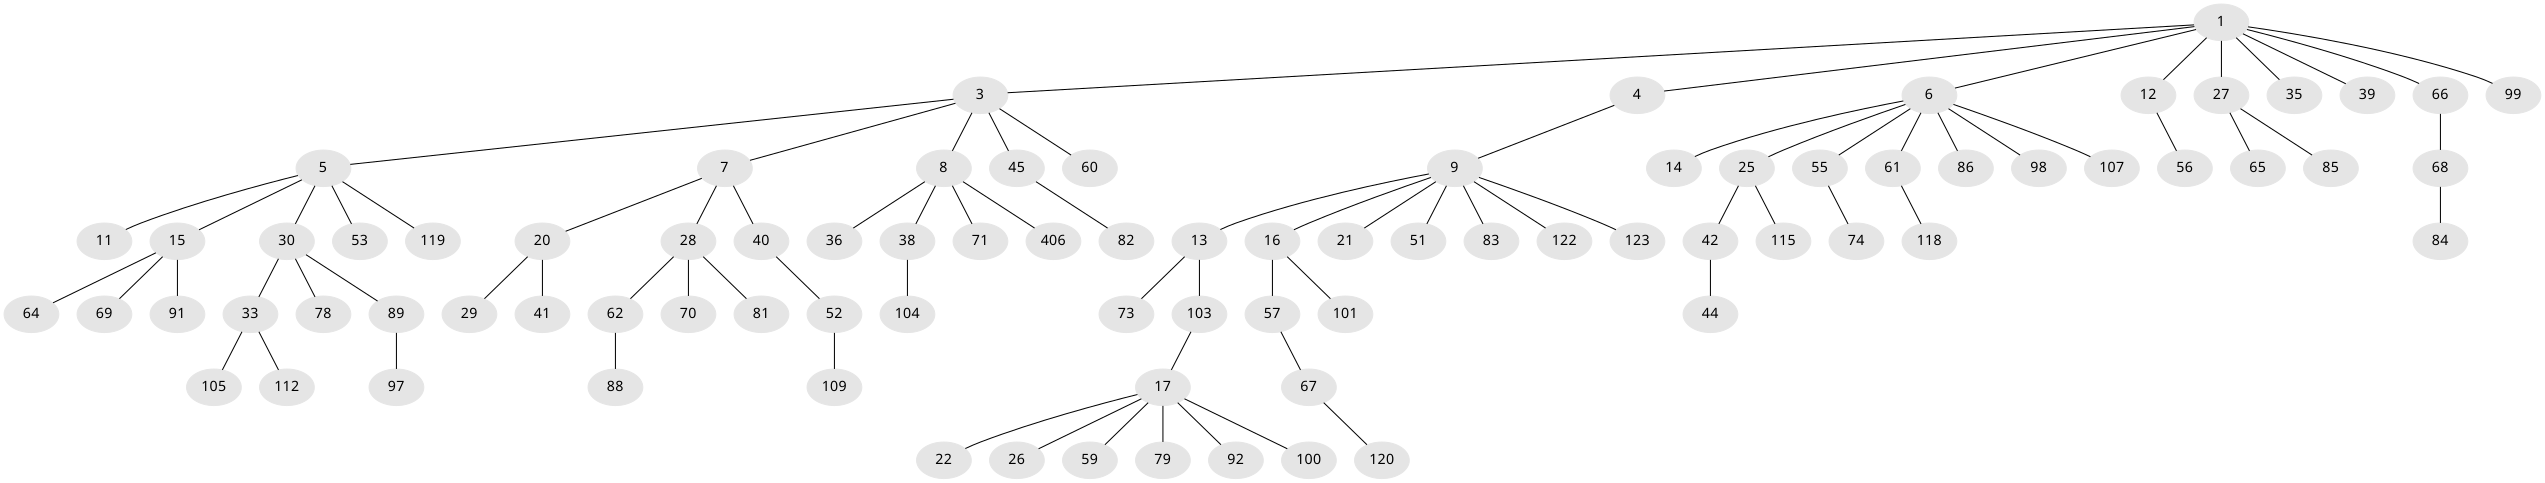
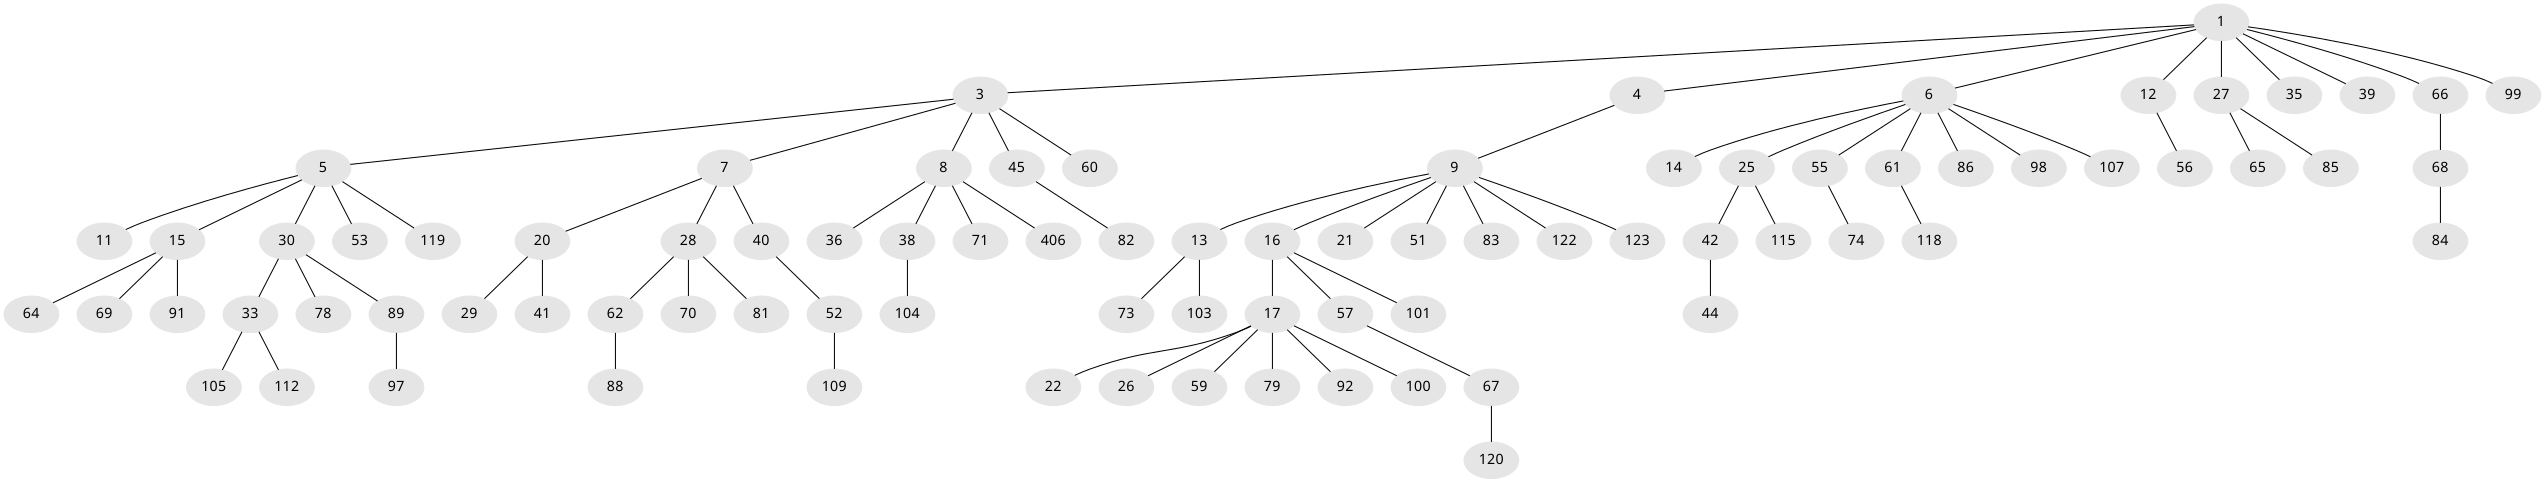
(1181, 351) -> (1272, 278)
